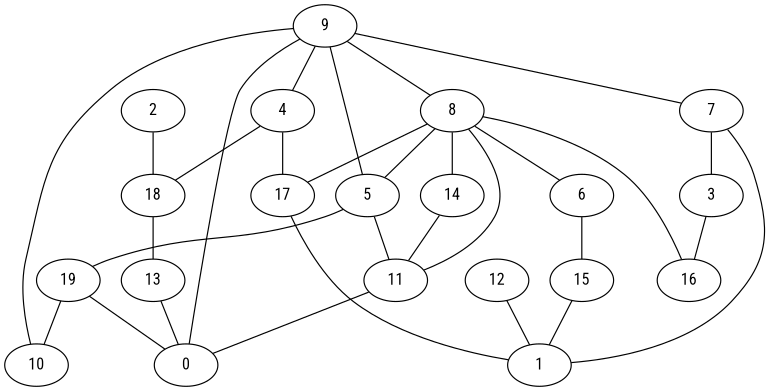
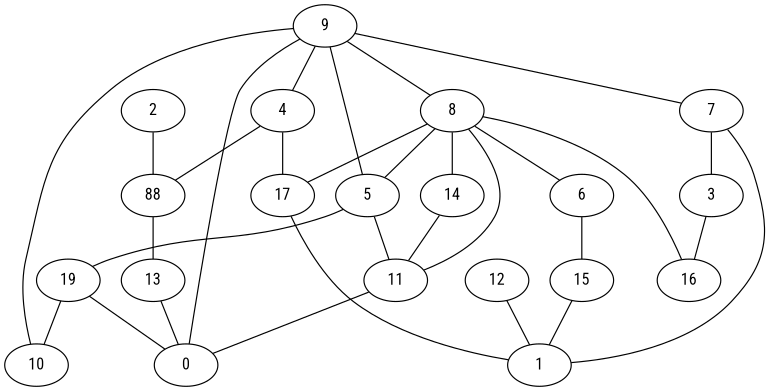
(153, 196) -> (153, 196)
